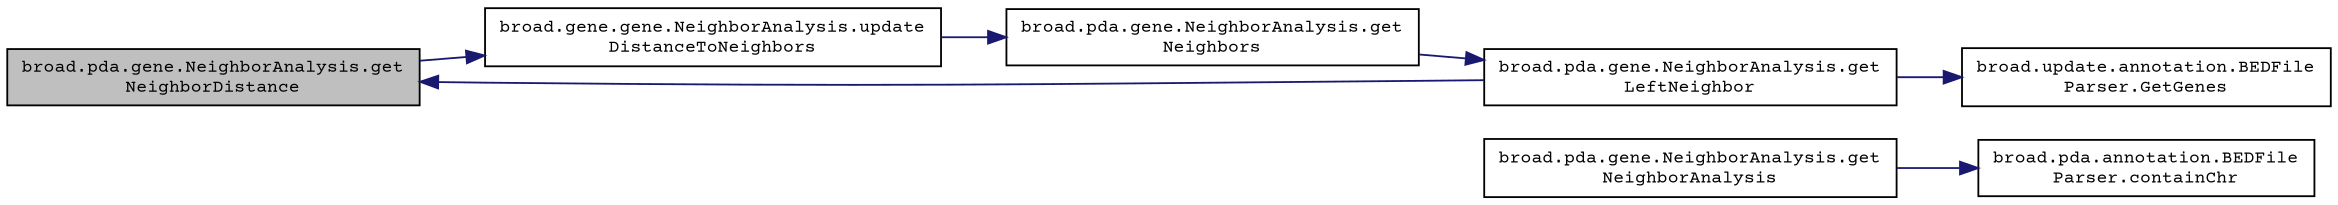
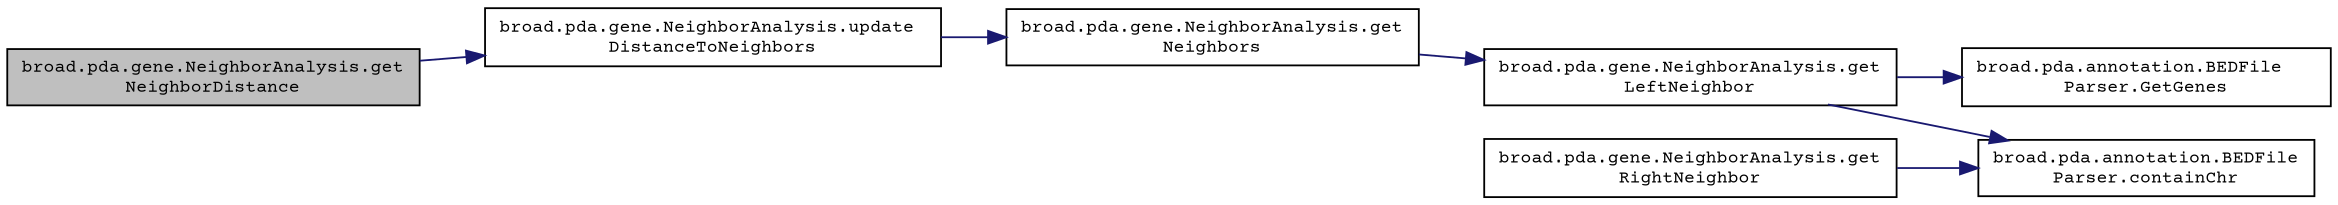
(713, 37) -> (713, 37)
(2146, 77) -> (2146, 77)
(961, 85) -> (1909, 121)
(1690, 168) -> (1690, 168)
